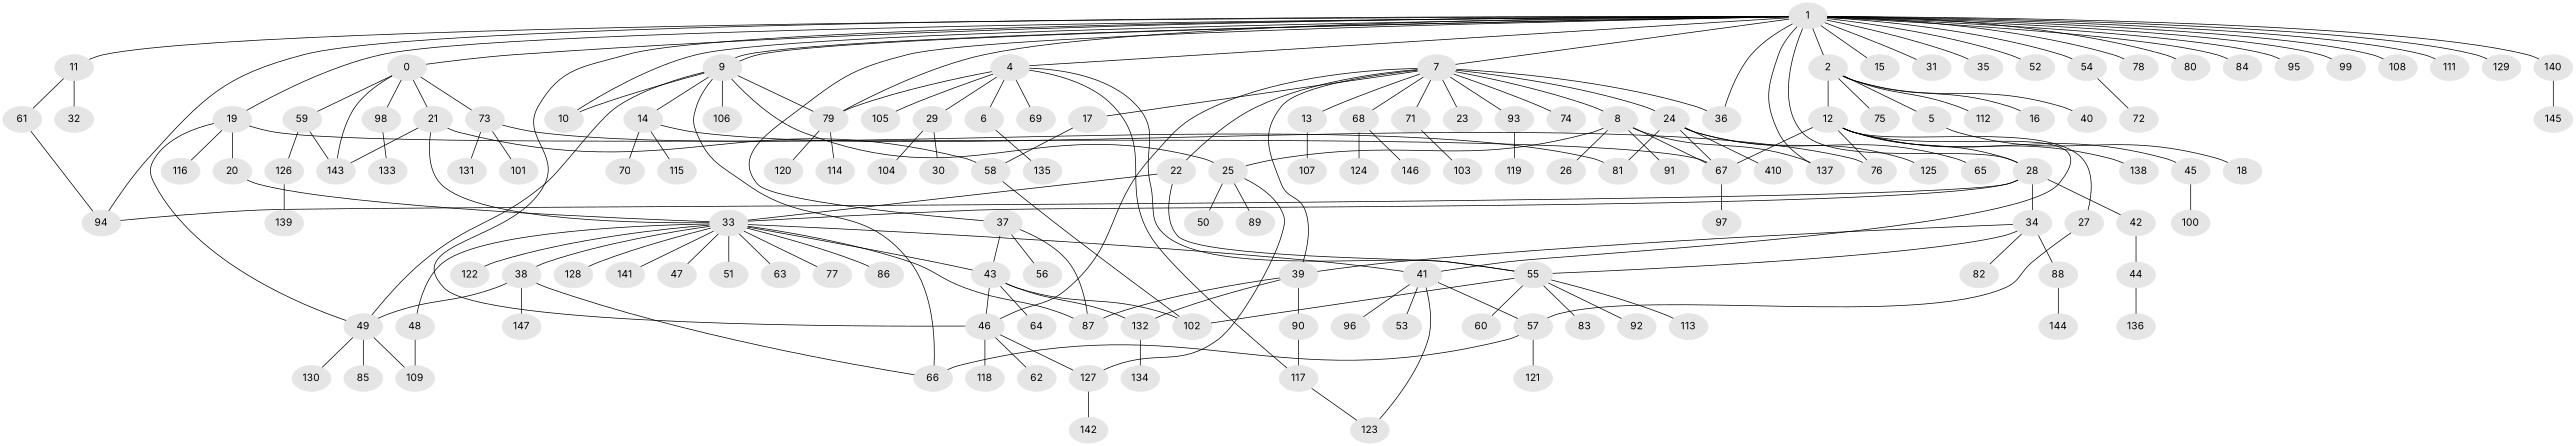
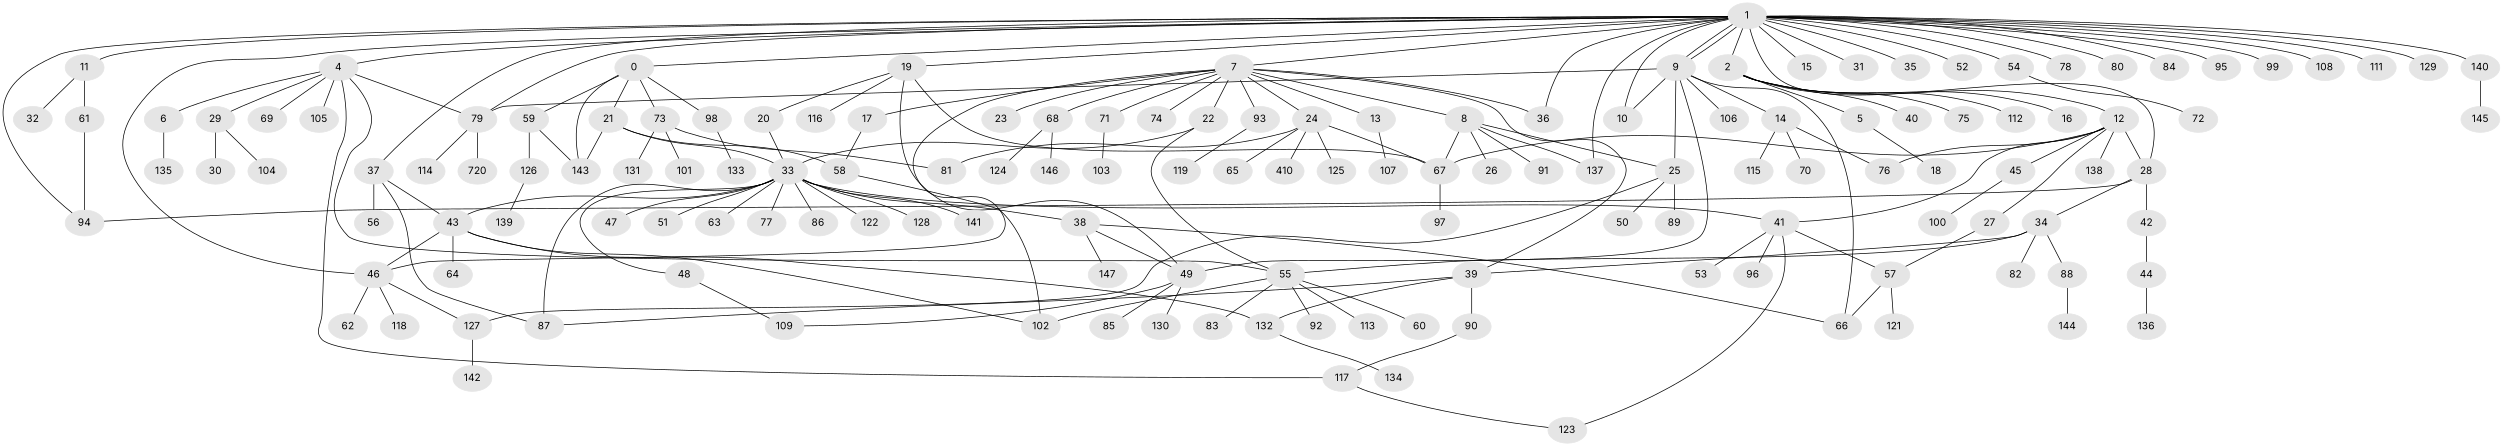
(783, 171) -> (477, 171)
(1384, 206) -> none
